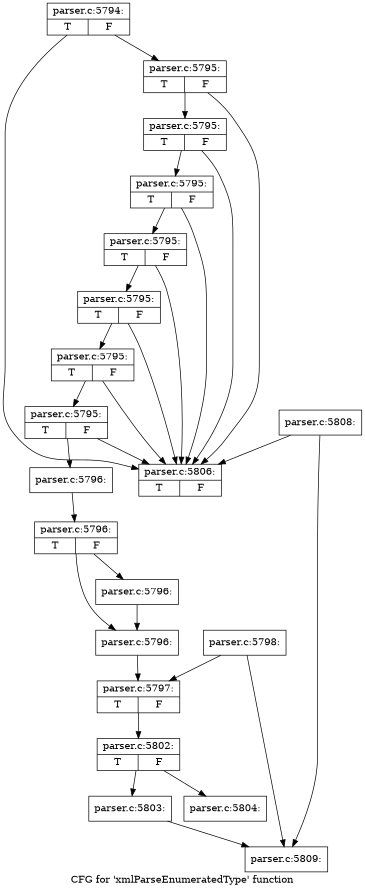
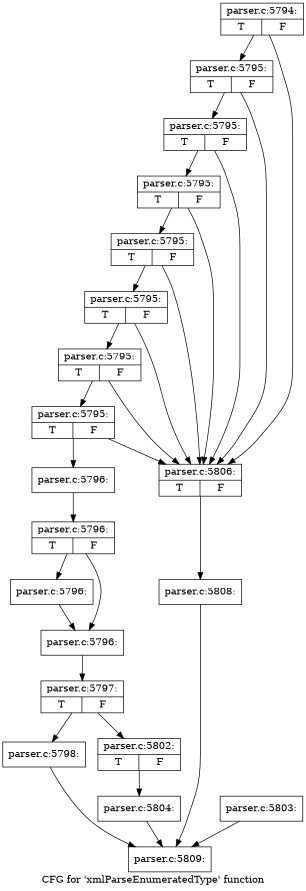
(258, 448) -> (200, 534)
(198, 666) -> (64, 724)
(135, 780) -> none
none -> (153, 831)
